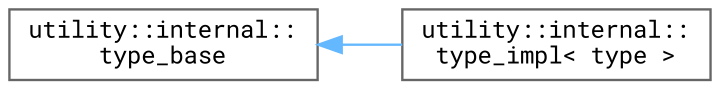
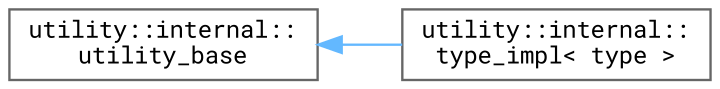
(164, 45) -> (164, 45)
